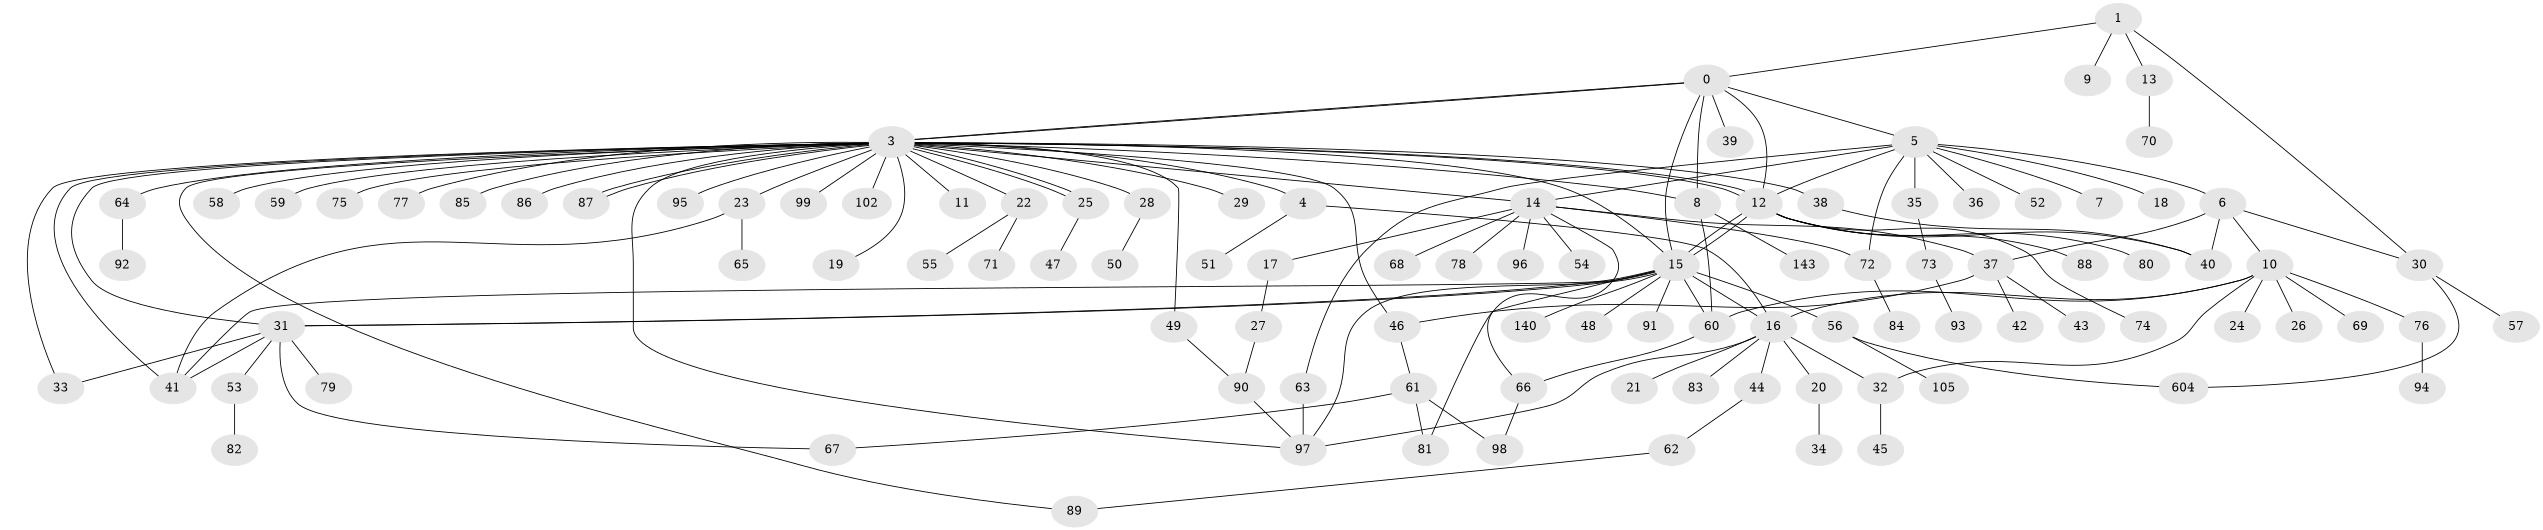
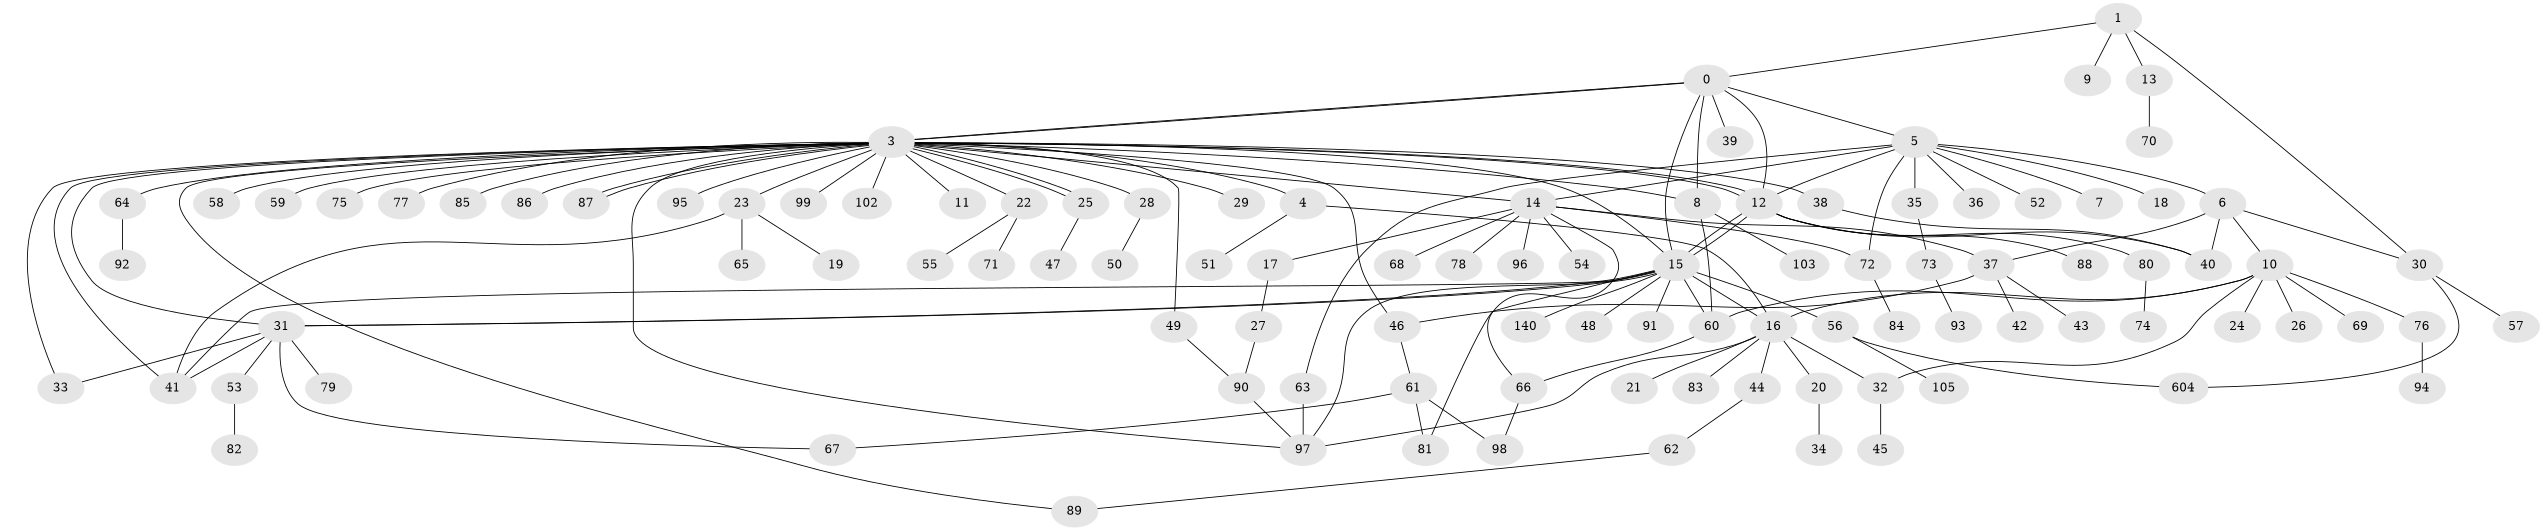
(900, 217) -> (789, 234)
(1915, 229) -> (2145, 292)
(1805, 265) -> (1805, 265)
